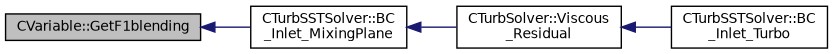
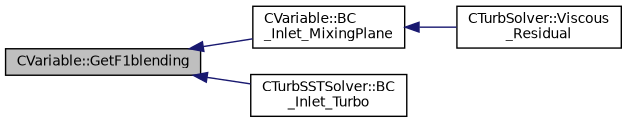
(329, 27) -> (329, 27)
(653, 27) -> (229, 81)
